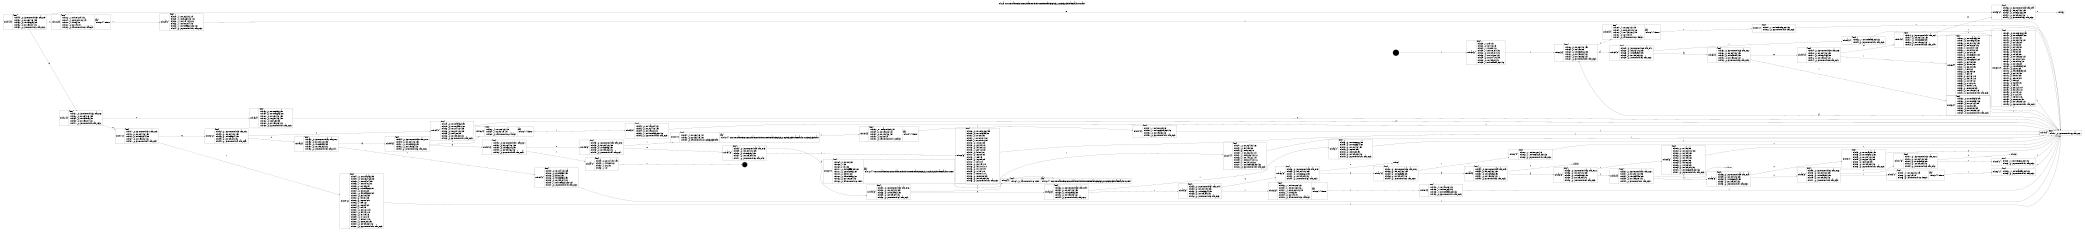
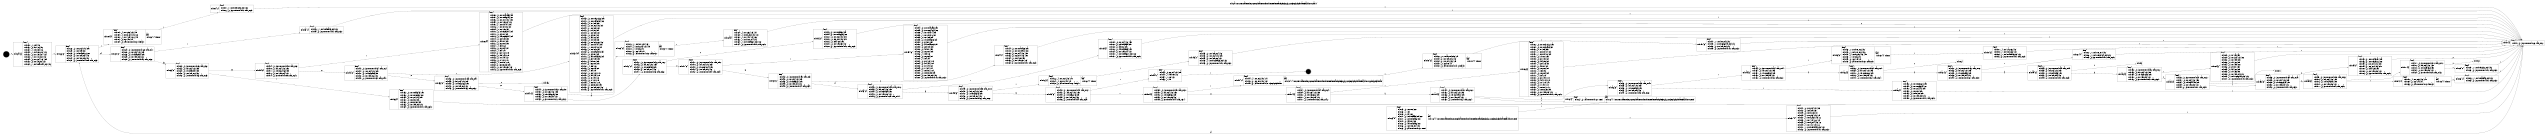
(1019, 12) -> (501, 89)
